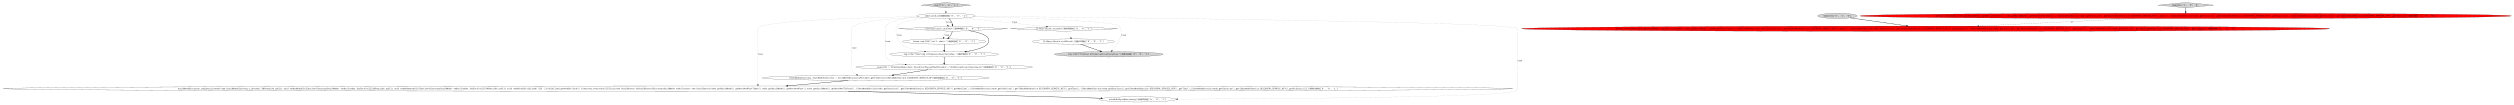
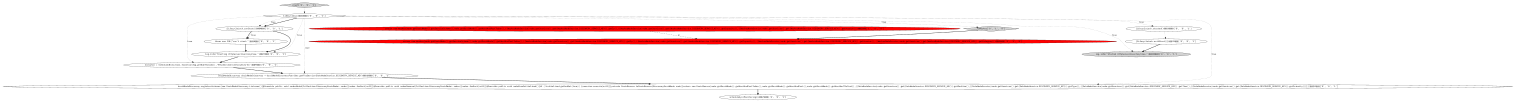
(2186, 5) -> none
(946, 16) -> (304, 16)
(1837, 16) -> (991, 29)
(1447, 24) -> (659, 19)
(953, 29) -> (254, 29)
(1064, 29) -> (1164, 29)
